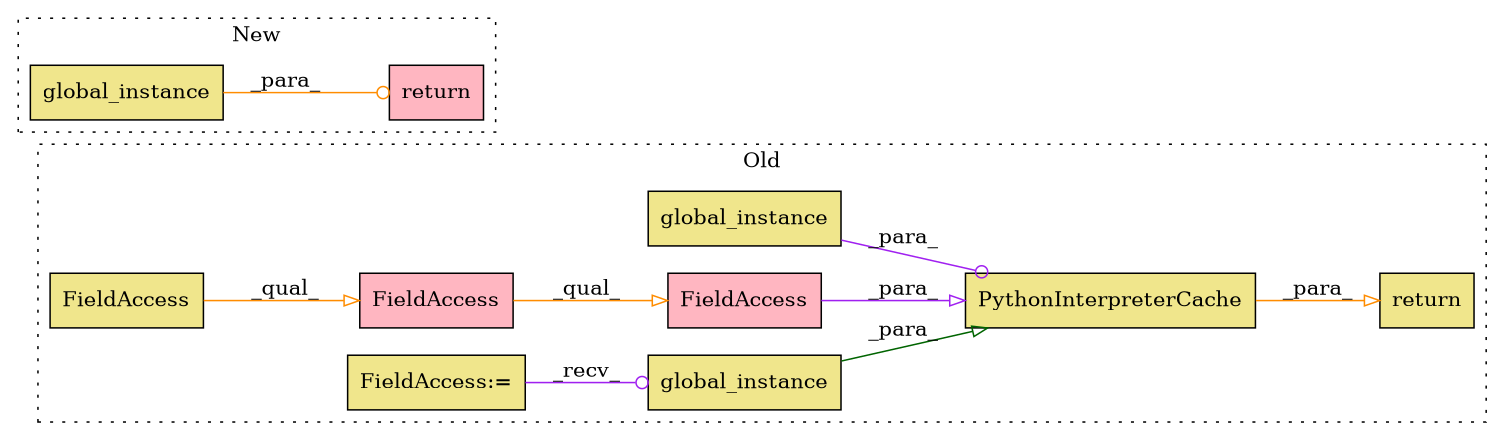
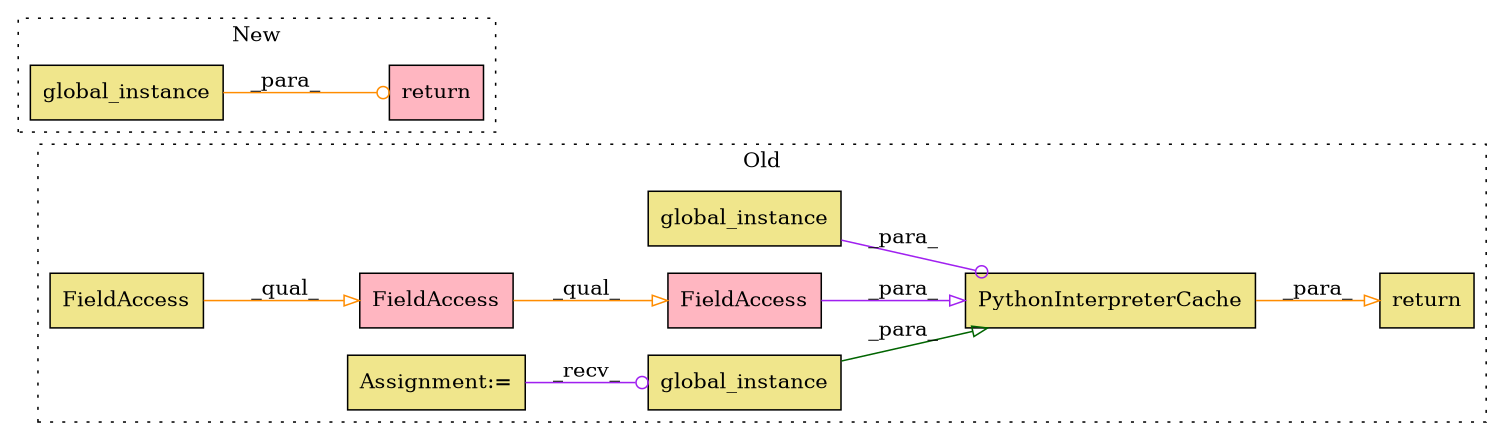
(436, 383) -> (436, 383)
